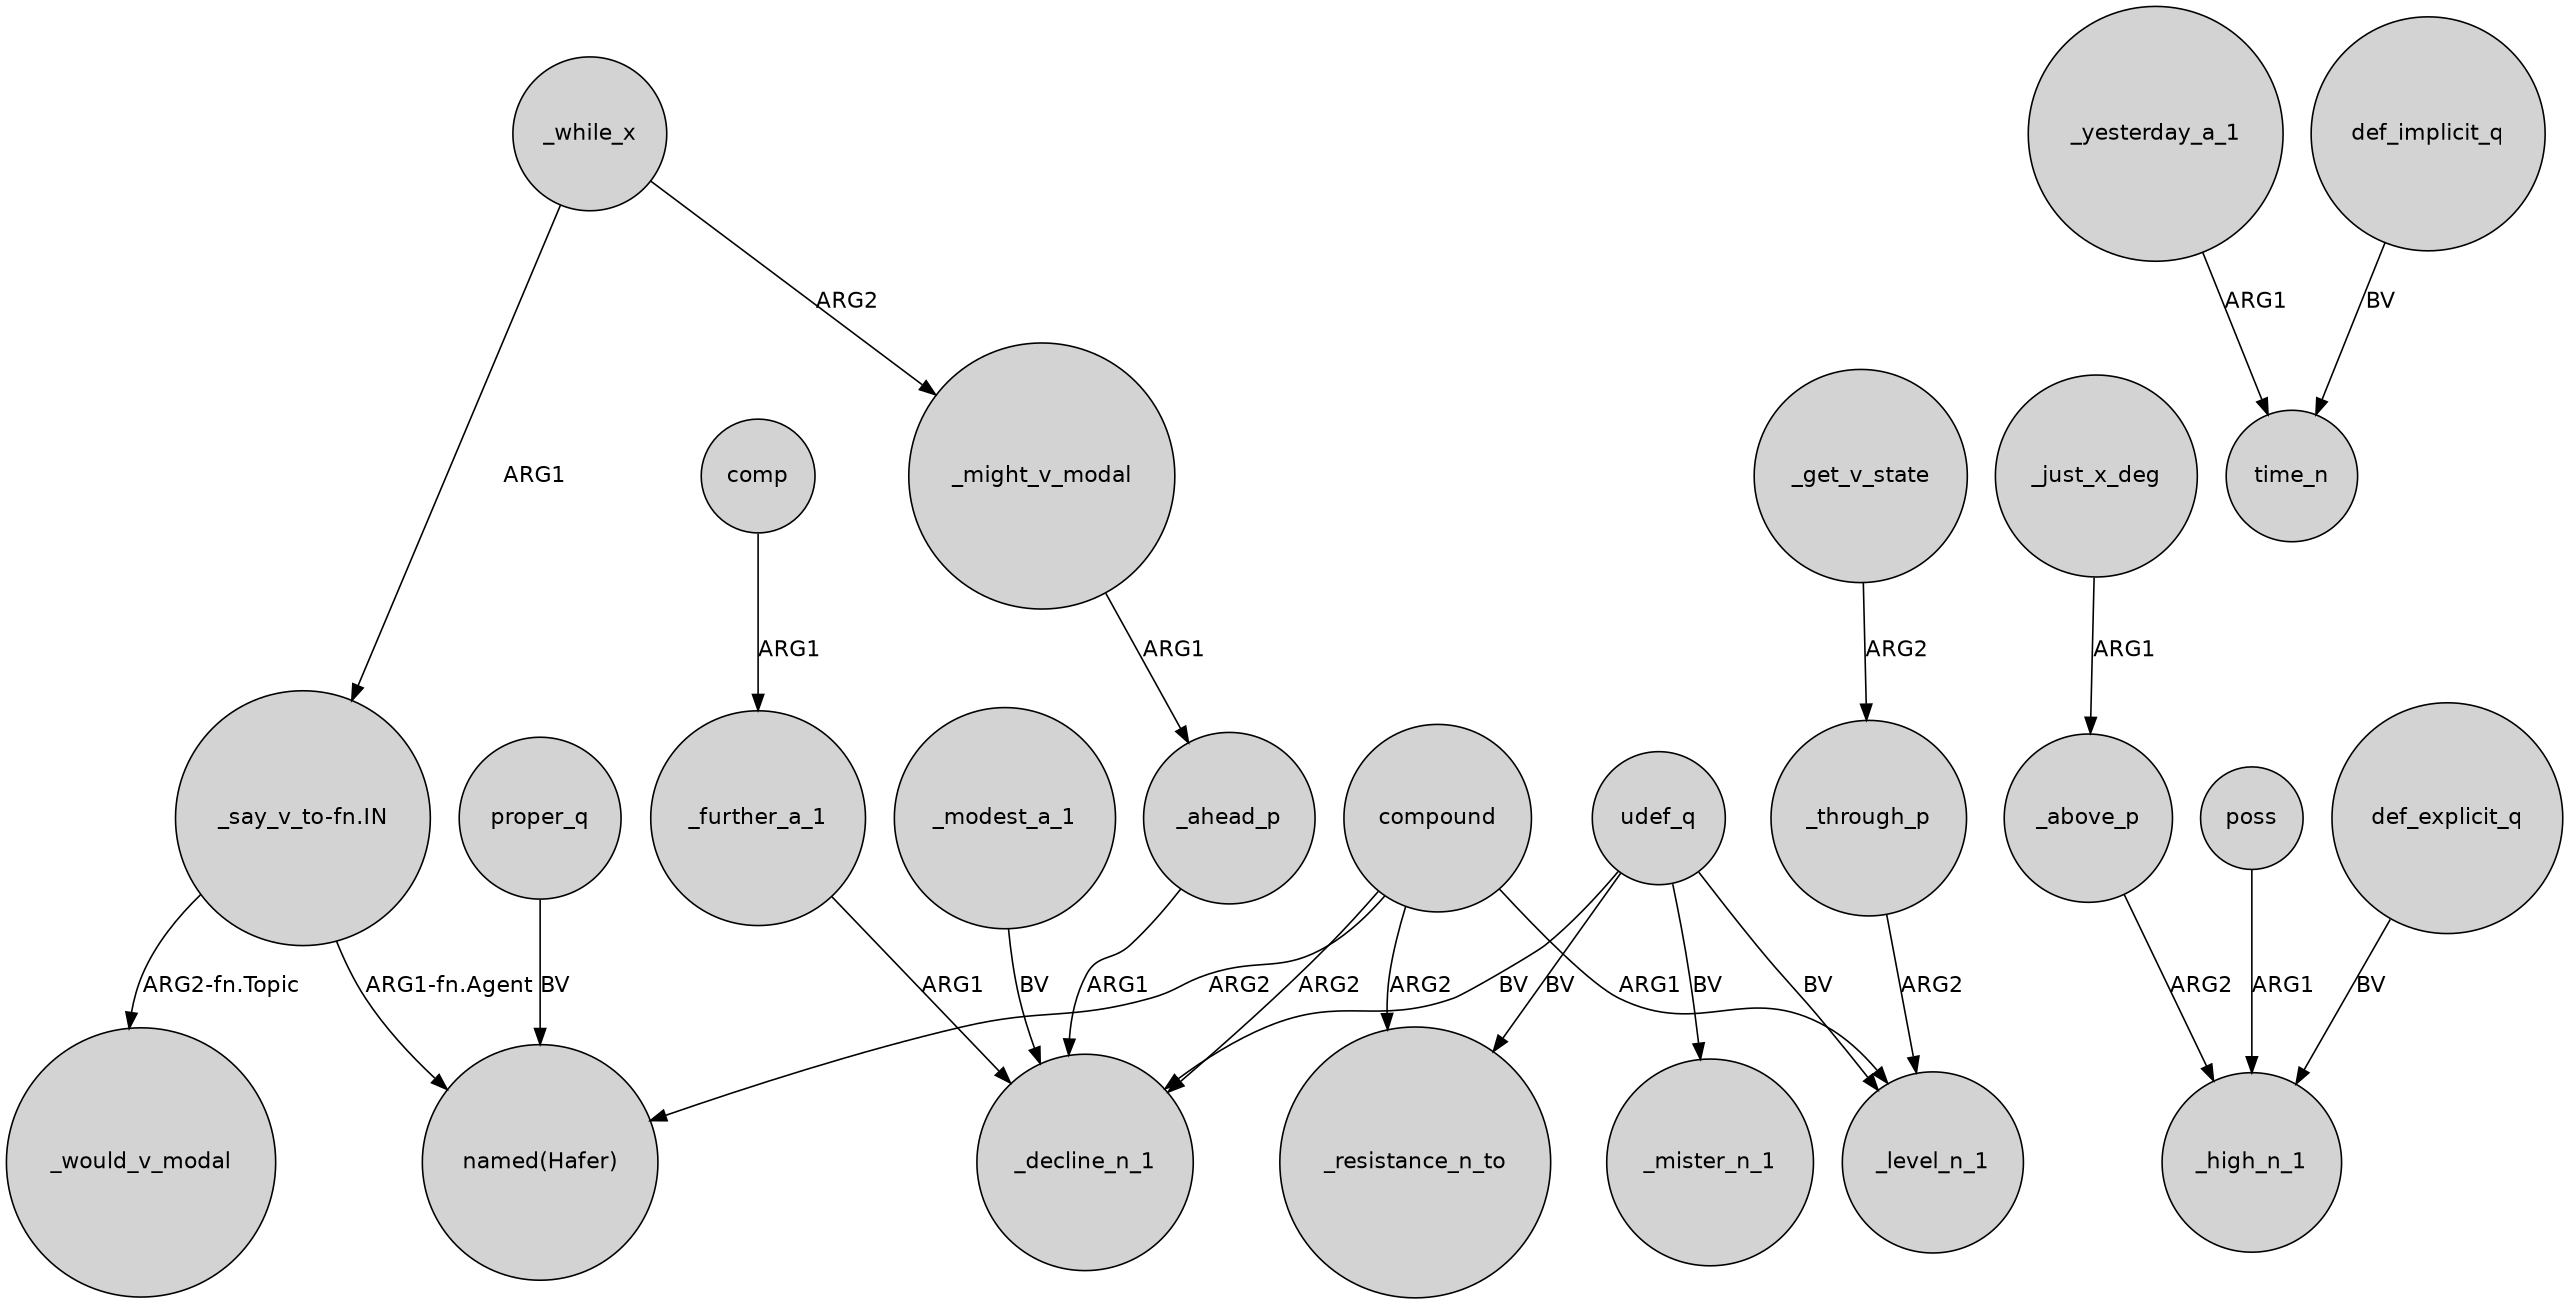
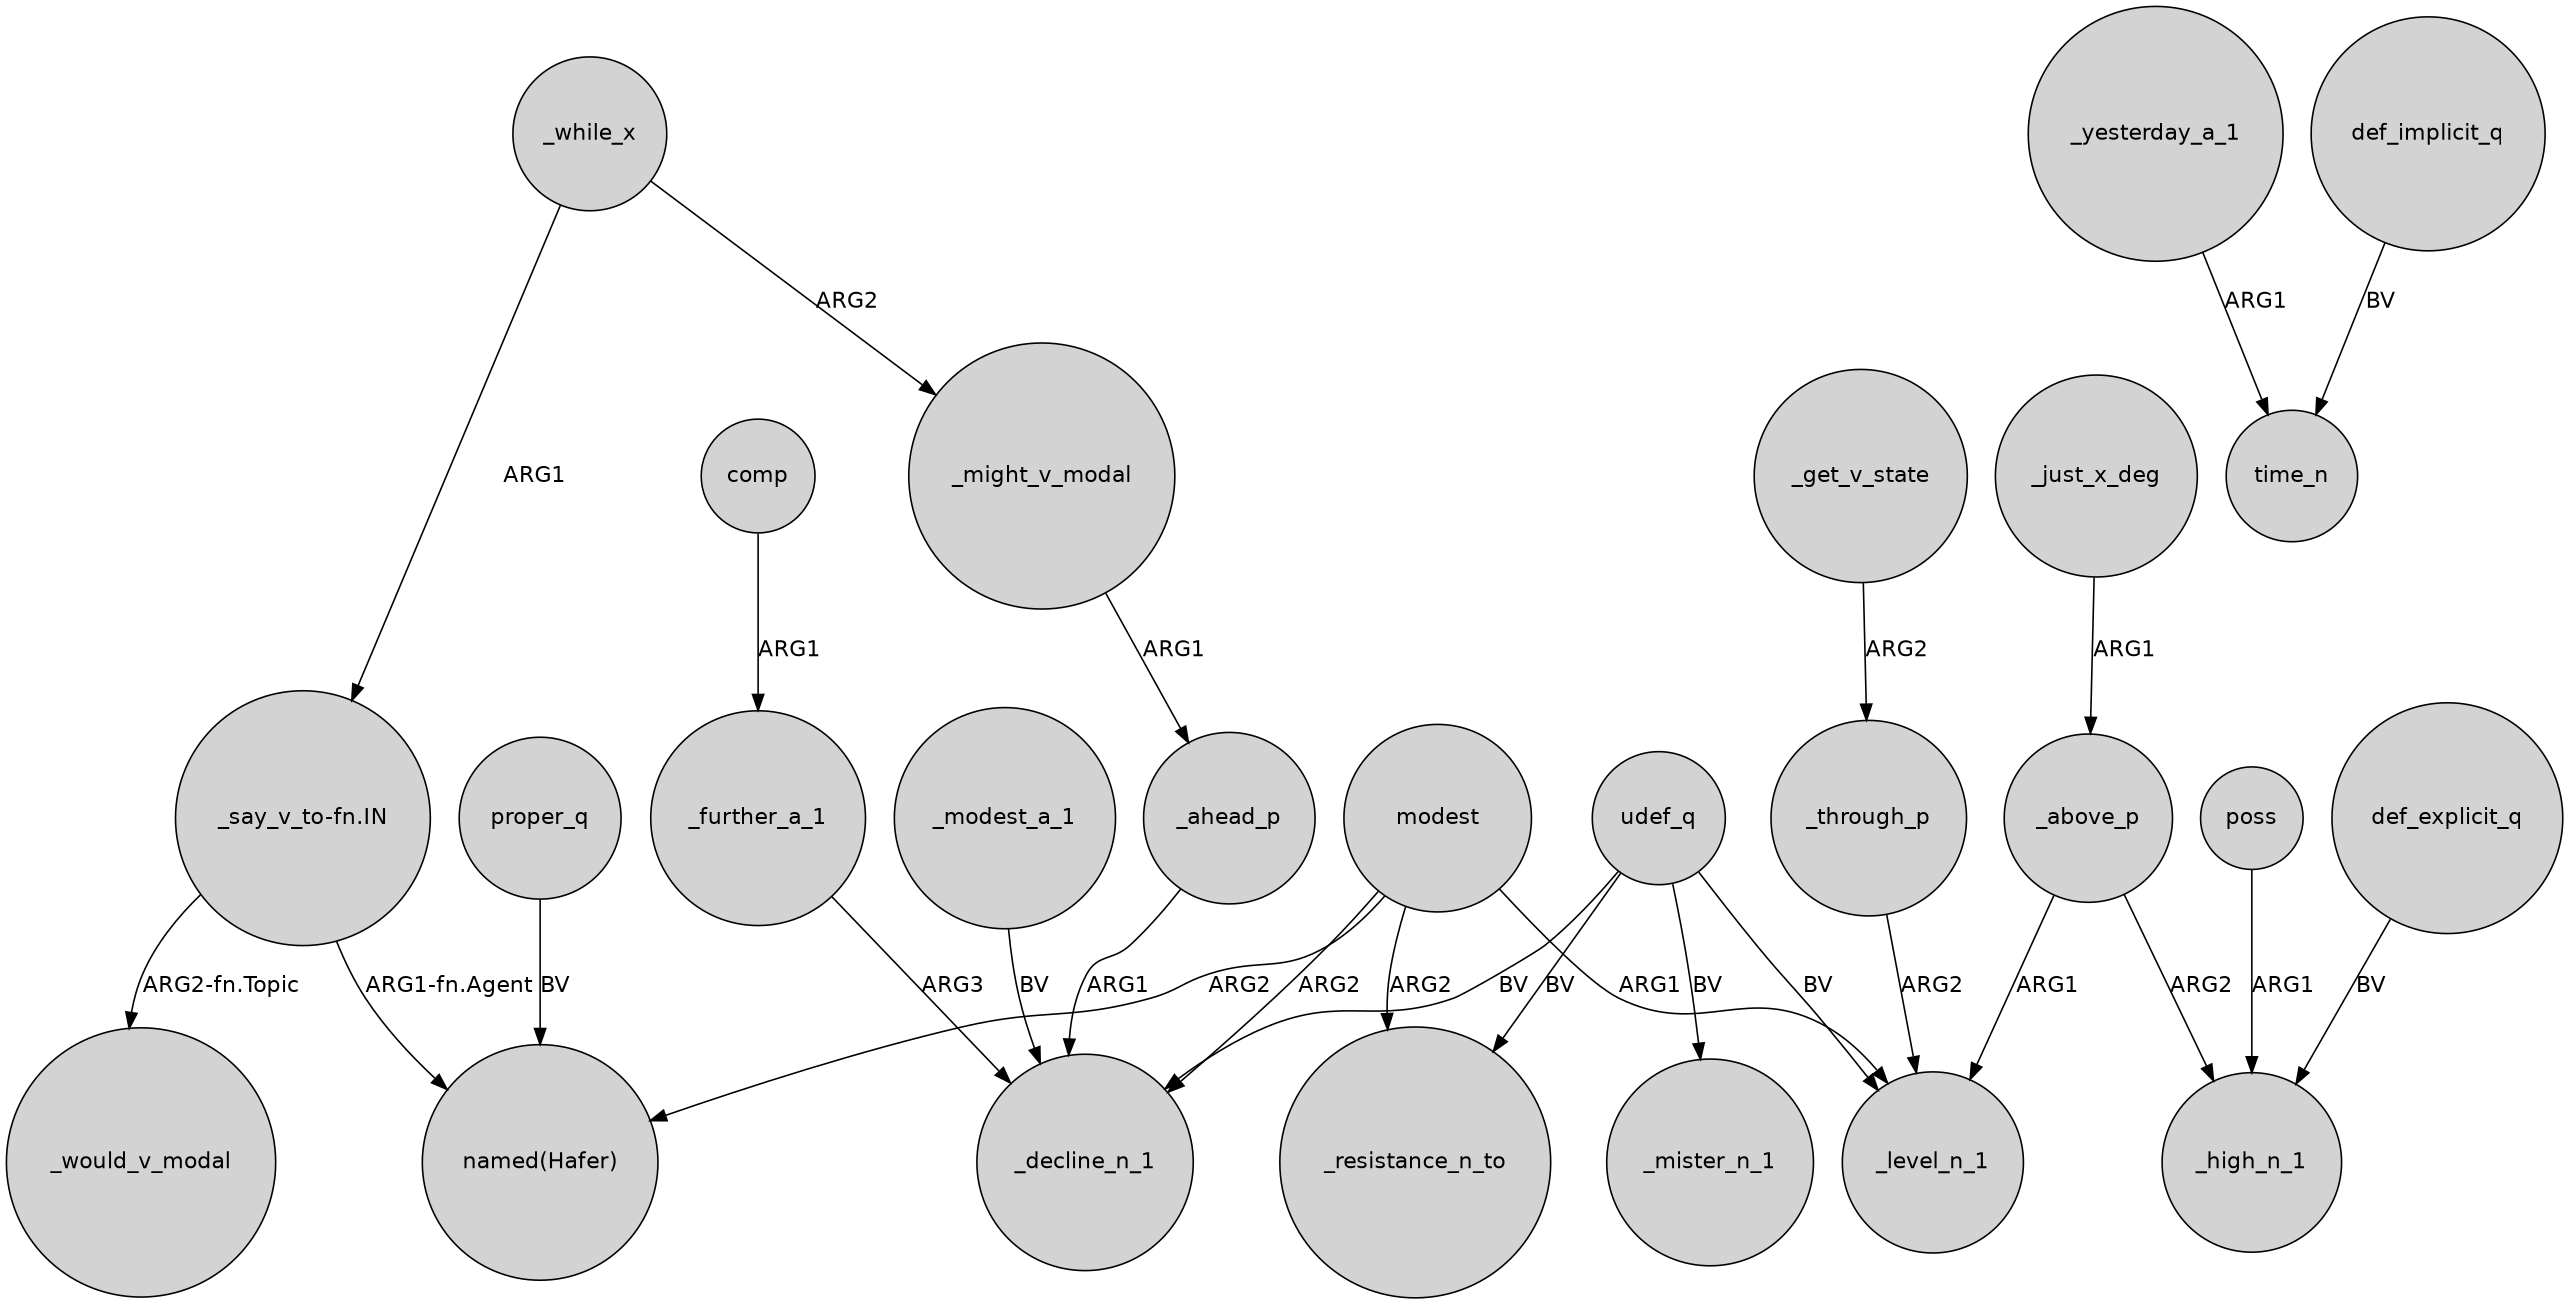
(1438, 818) -> (1438, 818)
none -> (2015, 980)
(954, 986) -> (954, 986)
